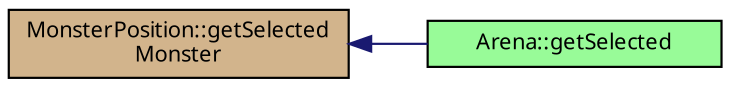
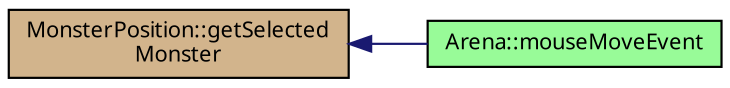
(575, 44) -> (575, 44)
